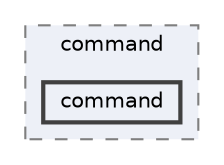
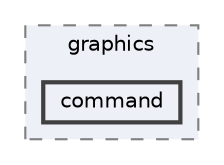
(112, 45) -> (112, 45)
